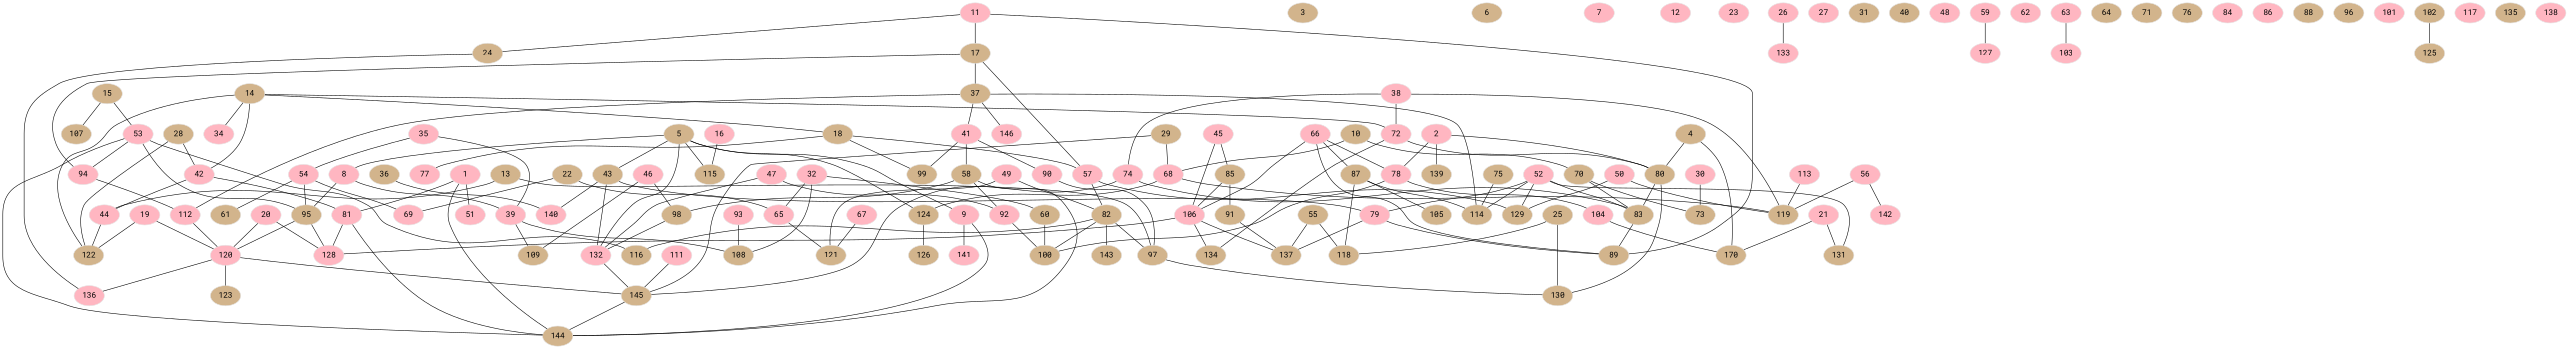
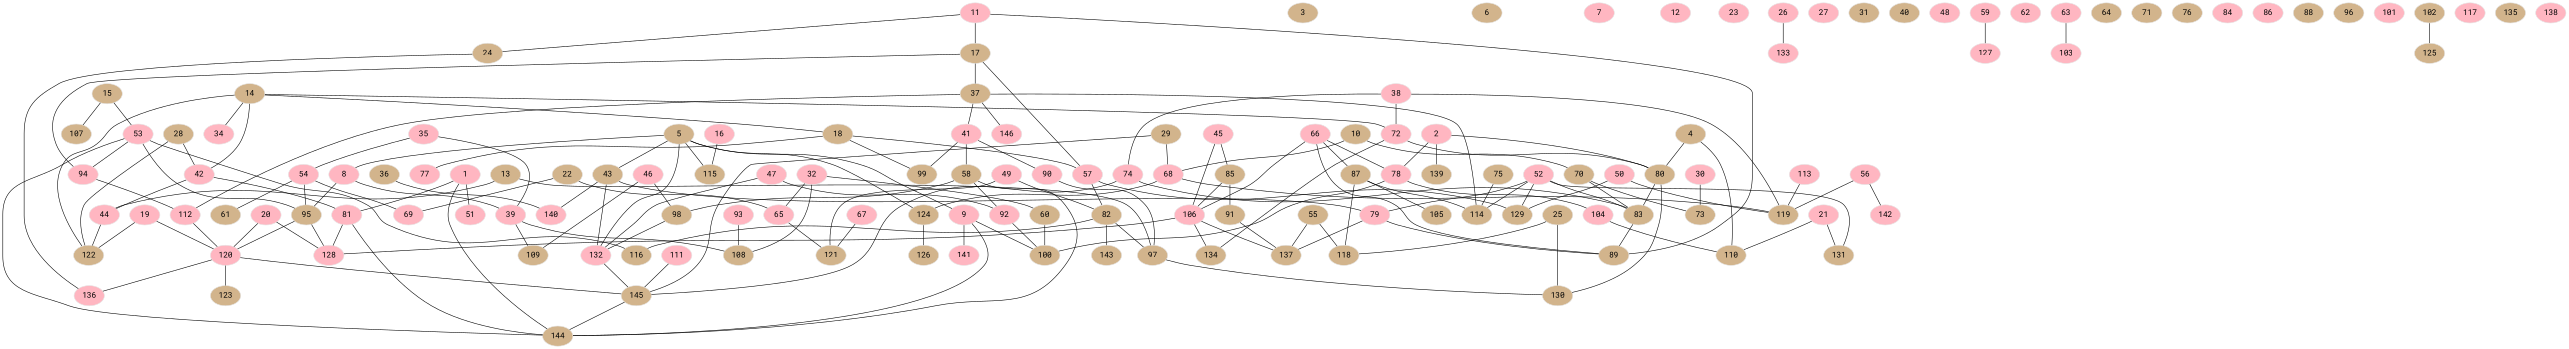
(1074, 236) -> (1010, 238)
(1731, 255) -> (1731, 255)
